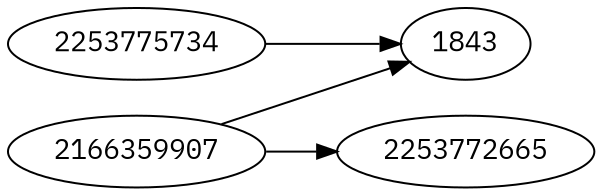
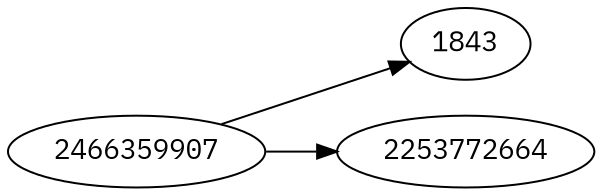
(137, 44) -> none
(137, 152) -> (137, 152)
(466, 152) -> (466, 152)
